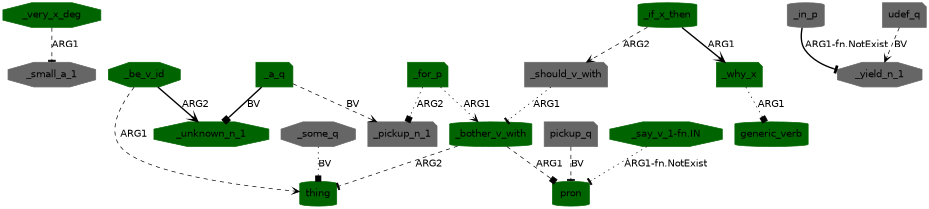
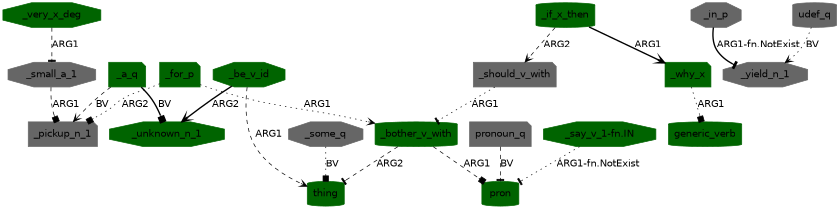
(806, 15) -> (716, 15)
(904, 15) -> (815, 15)
(893, 42) -> (803, 45)
none -> (51, 101)
(571, 134) -> (500, 134)
